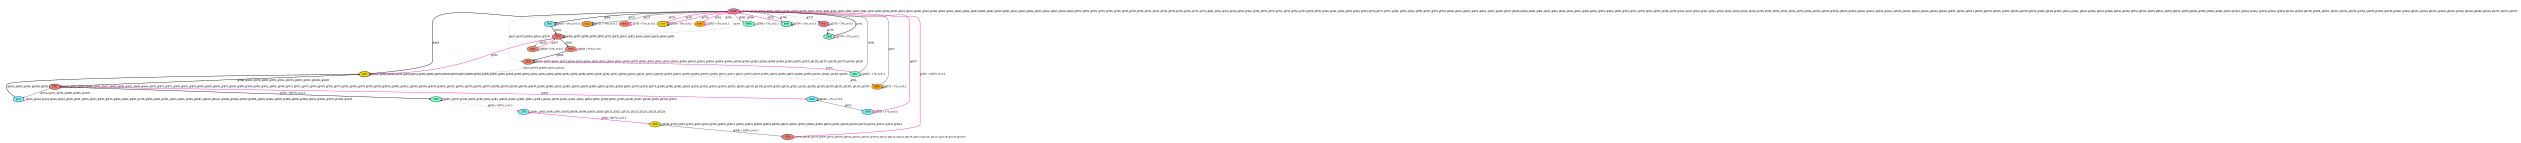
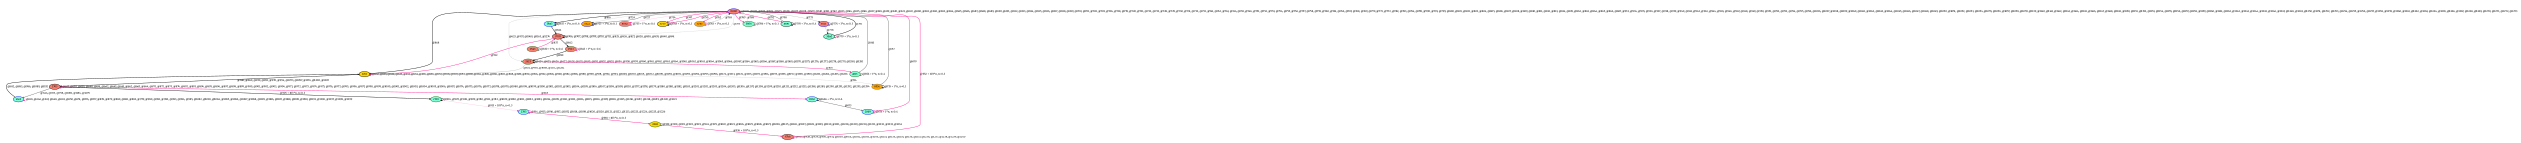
(718, 20) -> (718, 20)
(539, 42) -> none
(721, 131) -> (721, 131)
